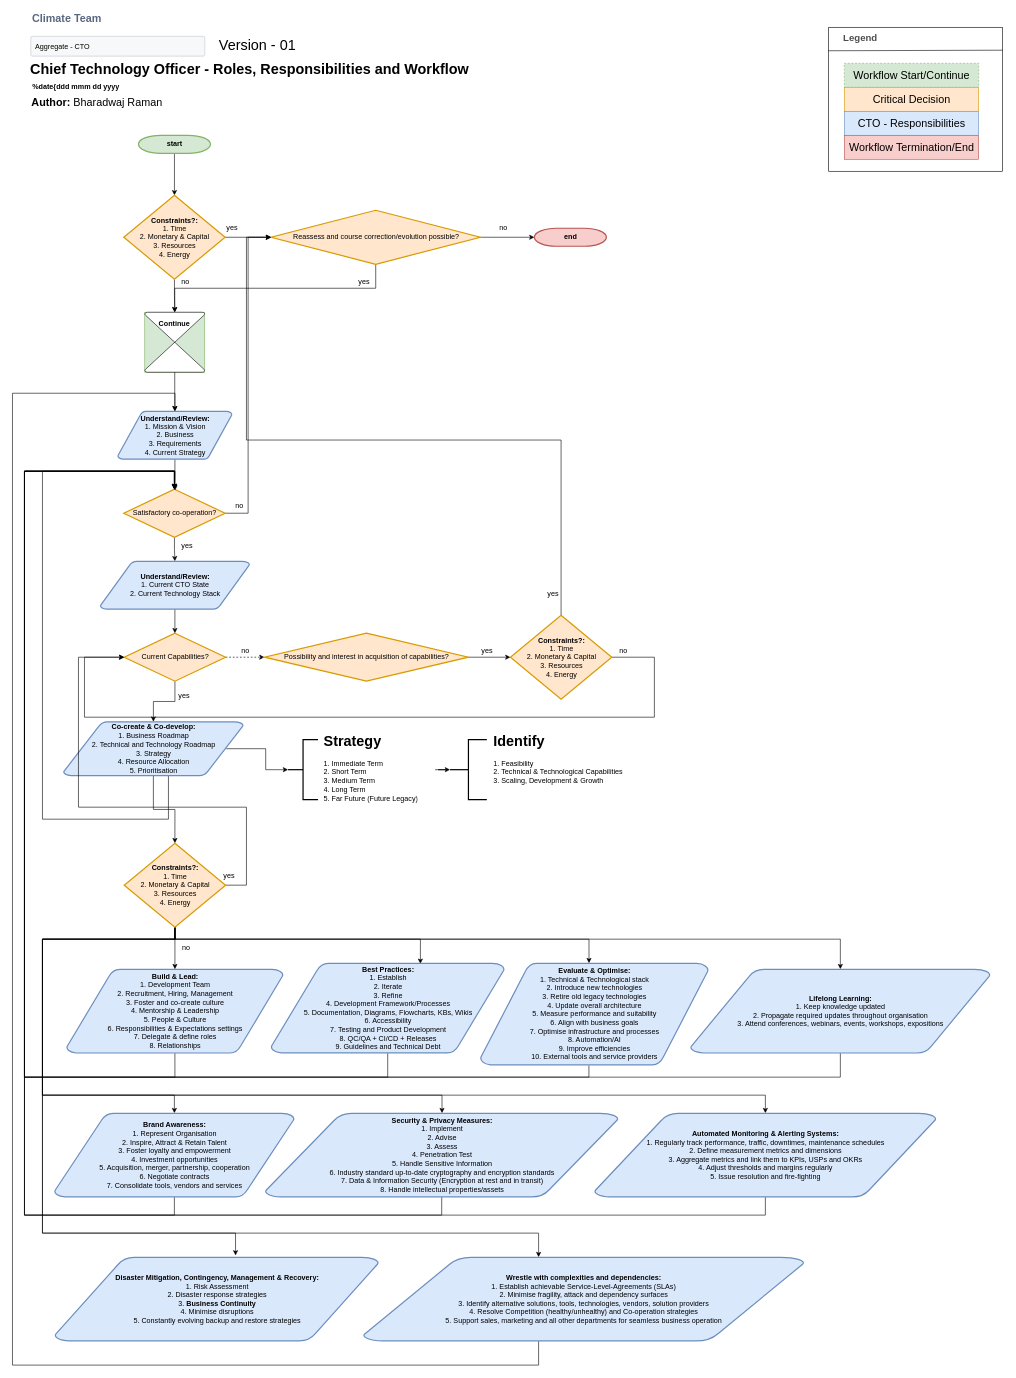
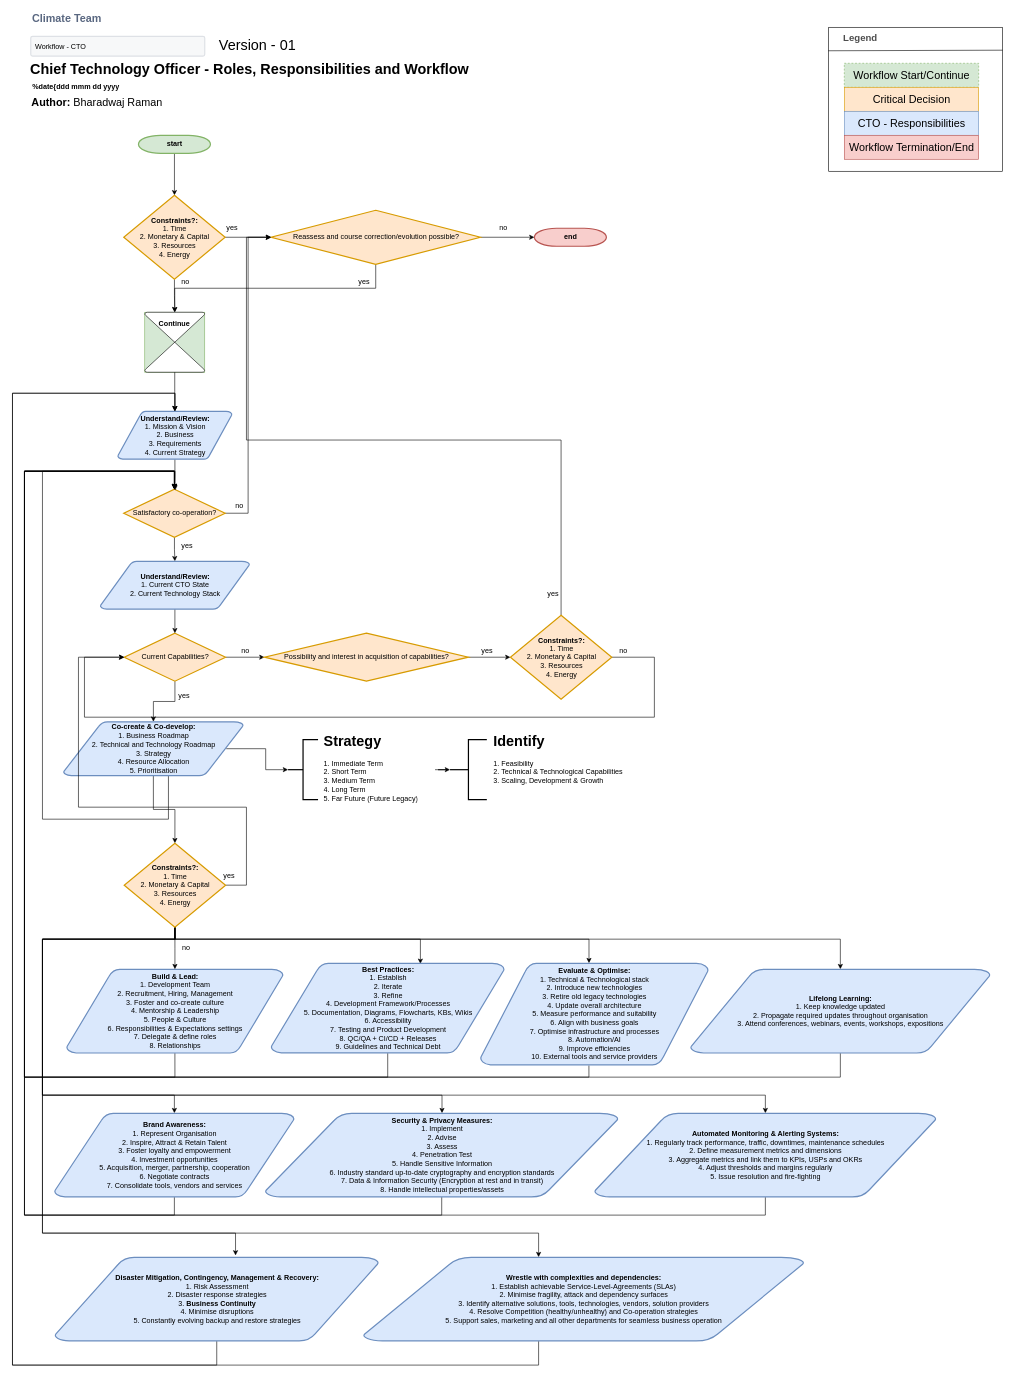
(63, 47) -> (61, 47)
(242, 657) -> (242, 657)
none -> (217, 1352)
